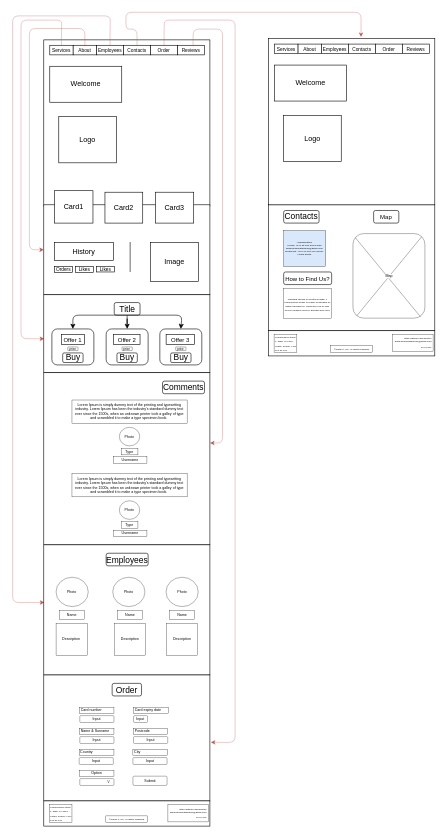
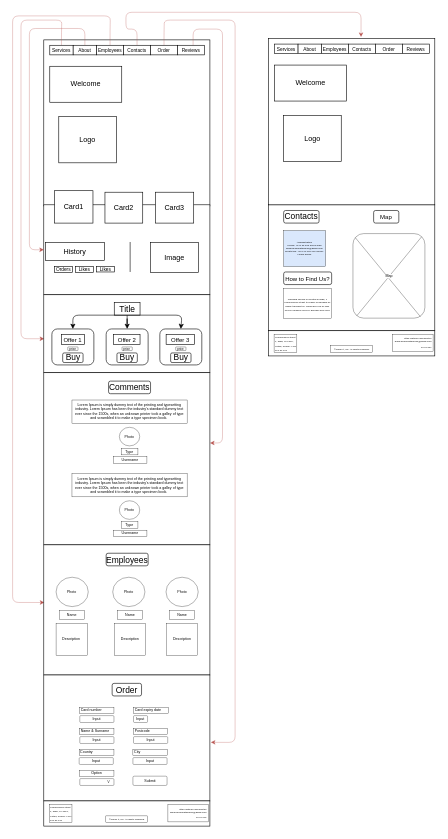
(84, 252) -> (75, 252)
(174, 262) -> (174, 258)
(127, 309) -> (127, 309)
(183, 388) -> (129, 388)
